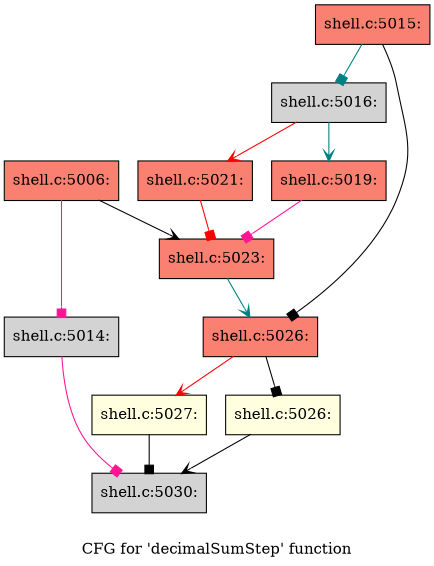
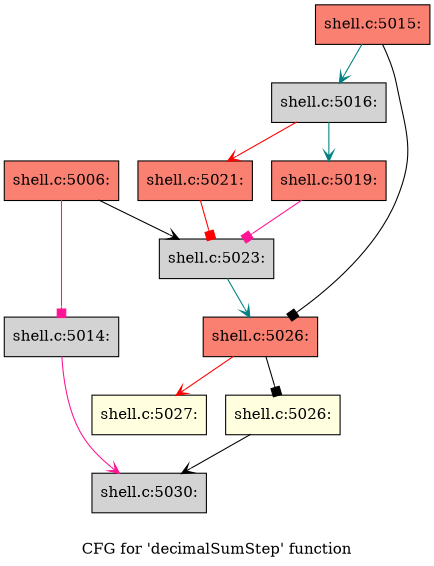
(353, 59) -> (353, 59)
(217, 259) -> (217, 259)
(74, 418) -> (74, 418)
(149, 449) -> none
